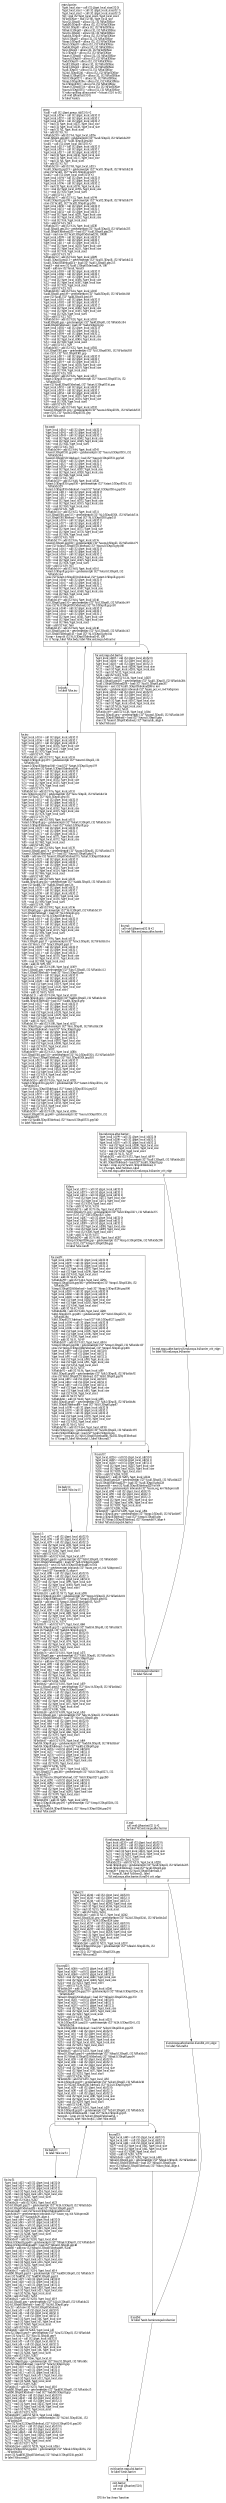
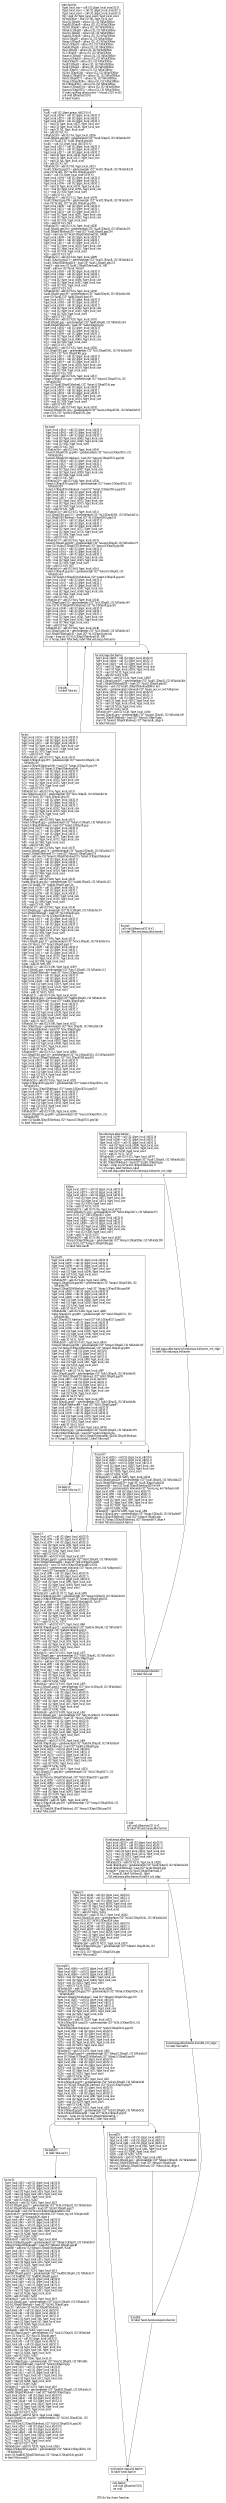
(68, 712) -> none
none -> (119, 1180)
none -> (72, 1464)
(81, 2153) -> (113, 2297)
